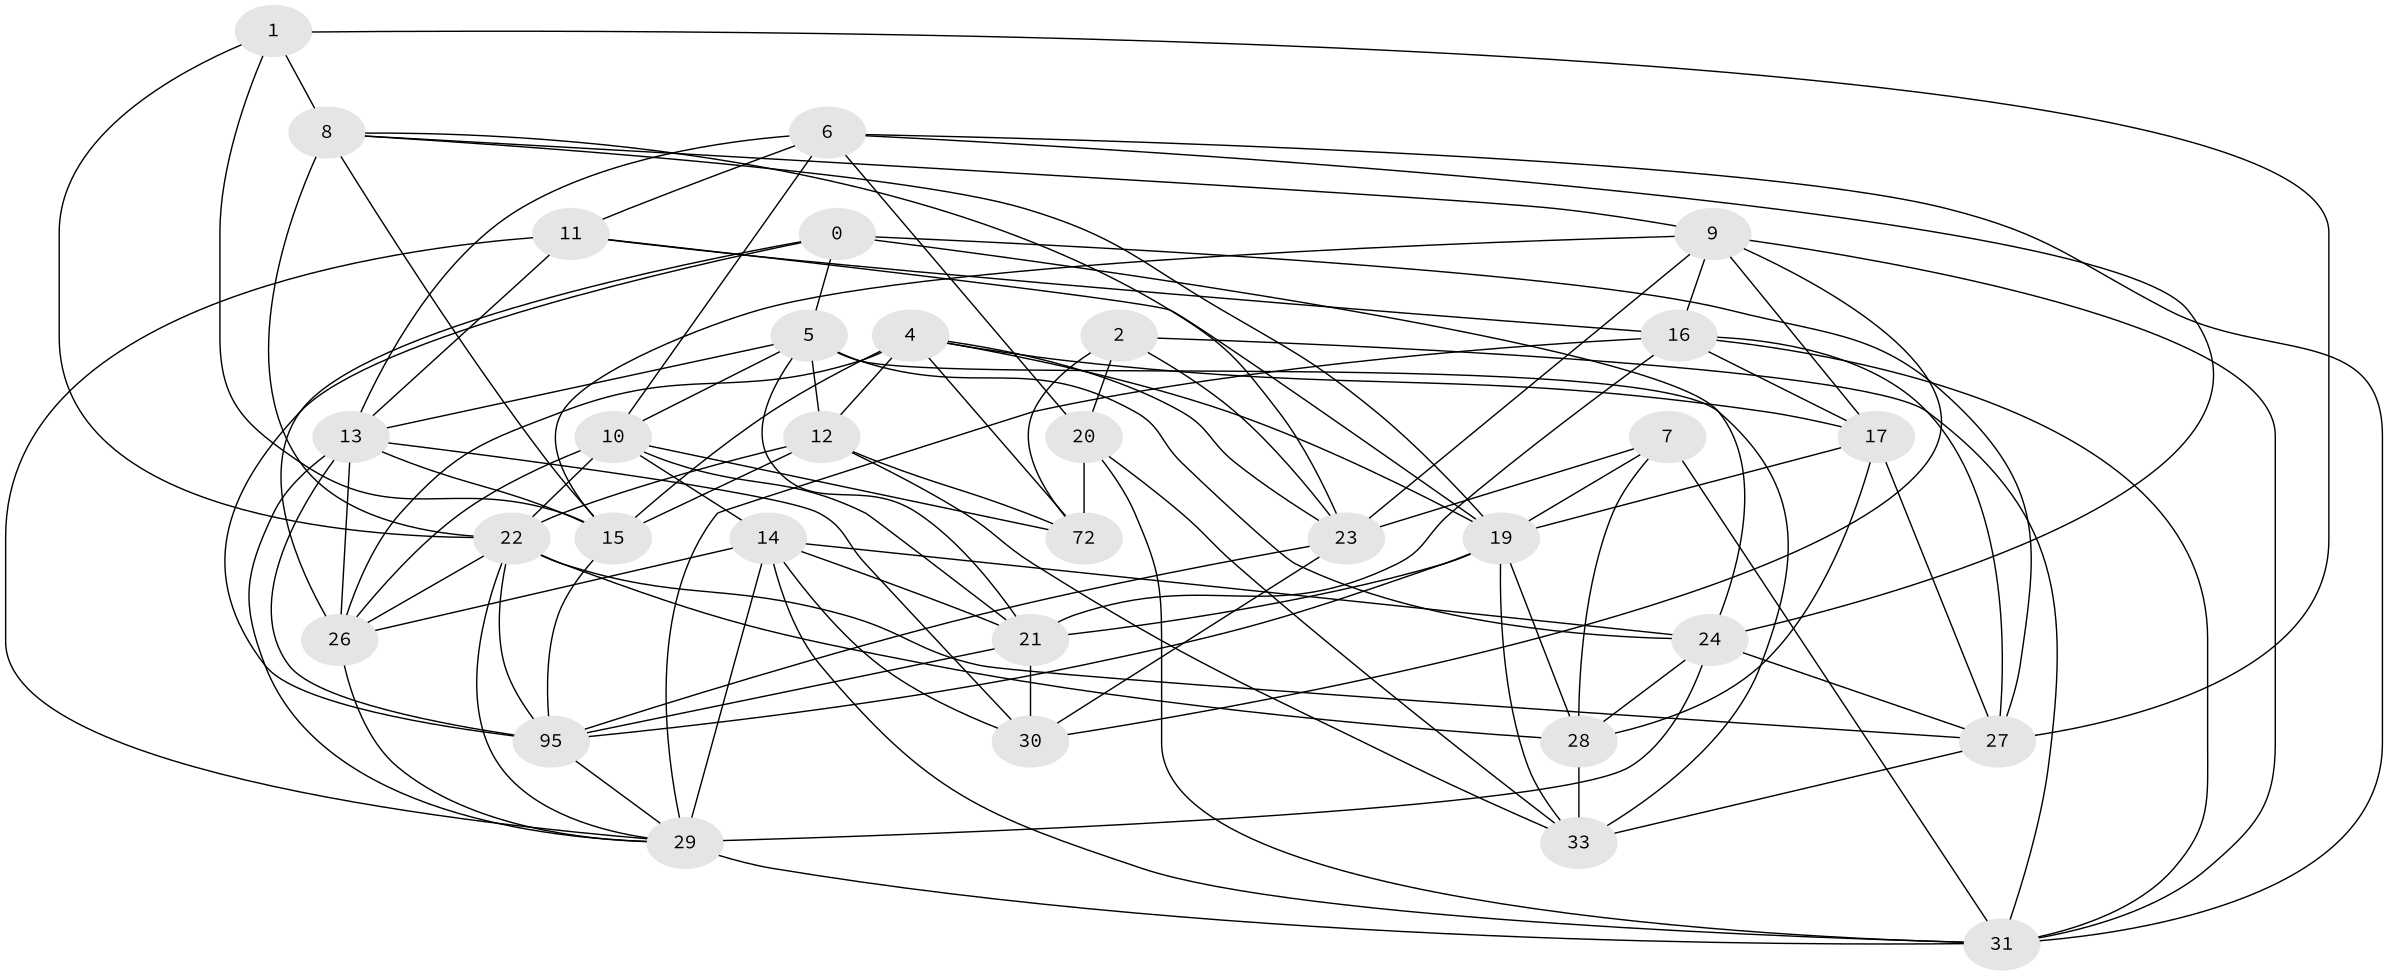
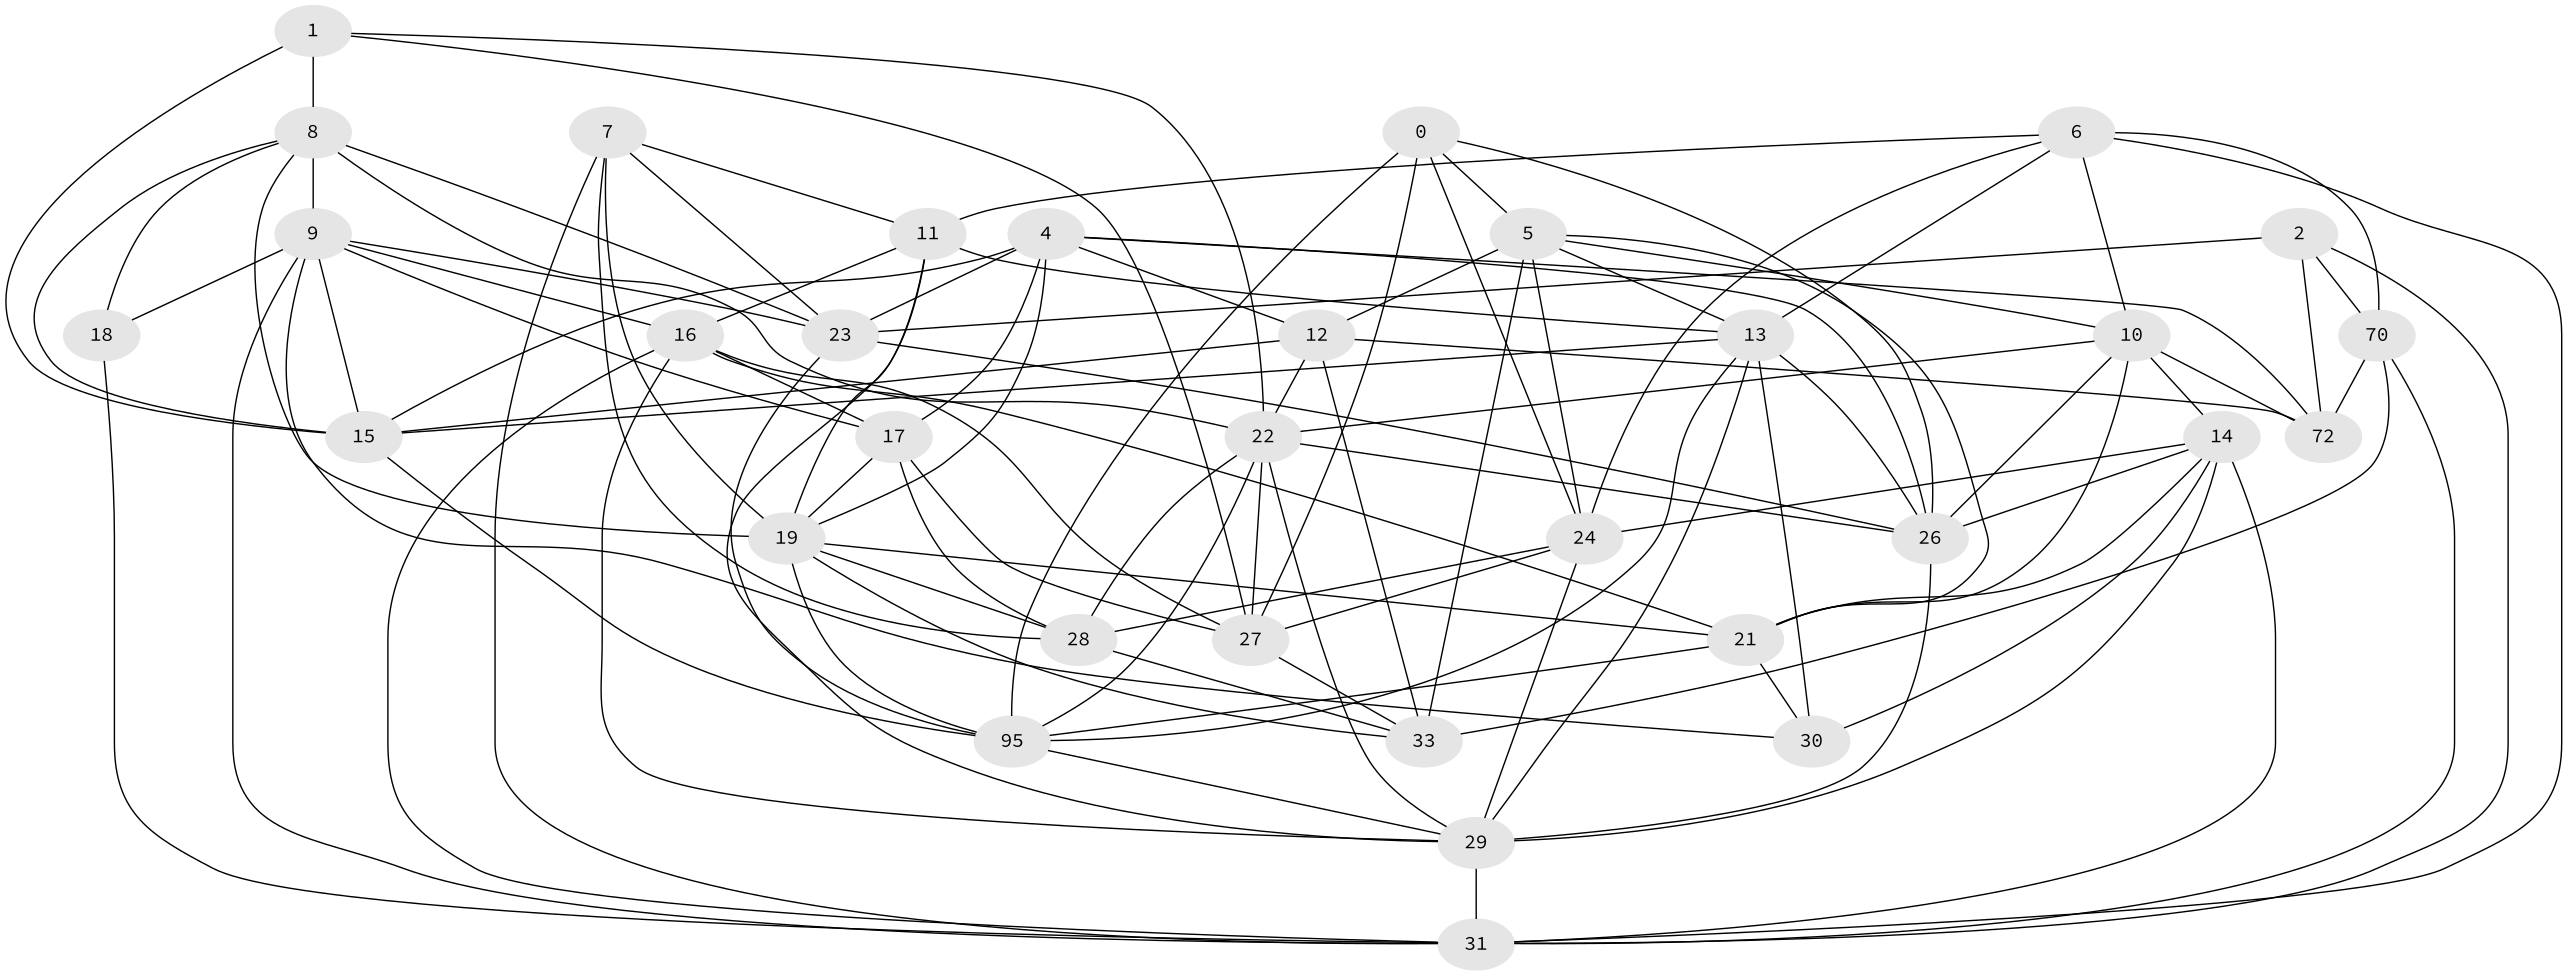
none -> (768, 183)
none -> (102, 336)
(1084, 437) -> (2377, 336)
(1208, 628) -> (1413, 430)
